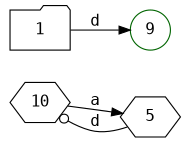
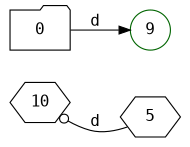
(40, 30) -> (40, 30)
(90, 109) -> none
